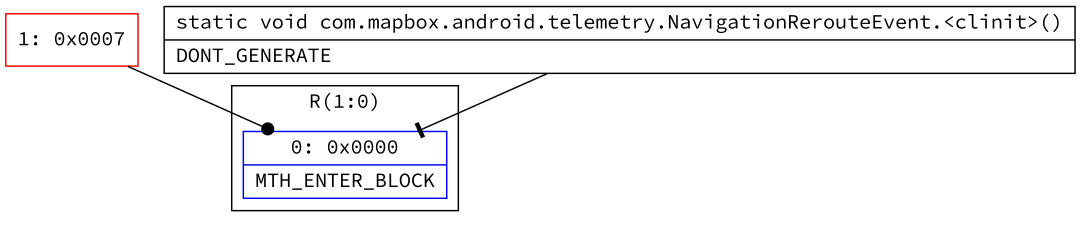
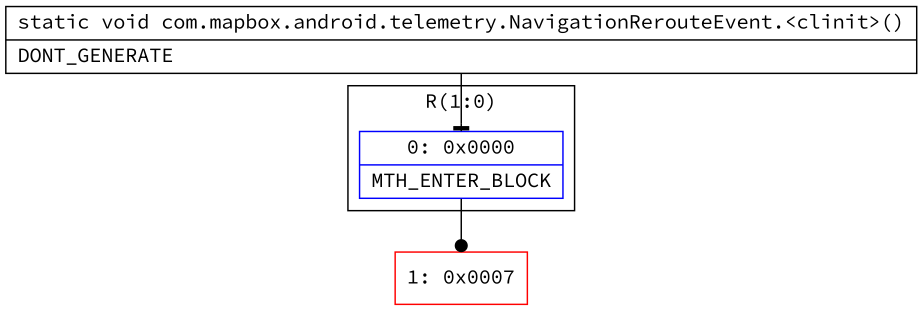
(195, 96) -> (461, 220)
